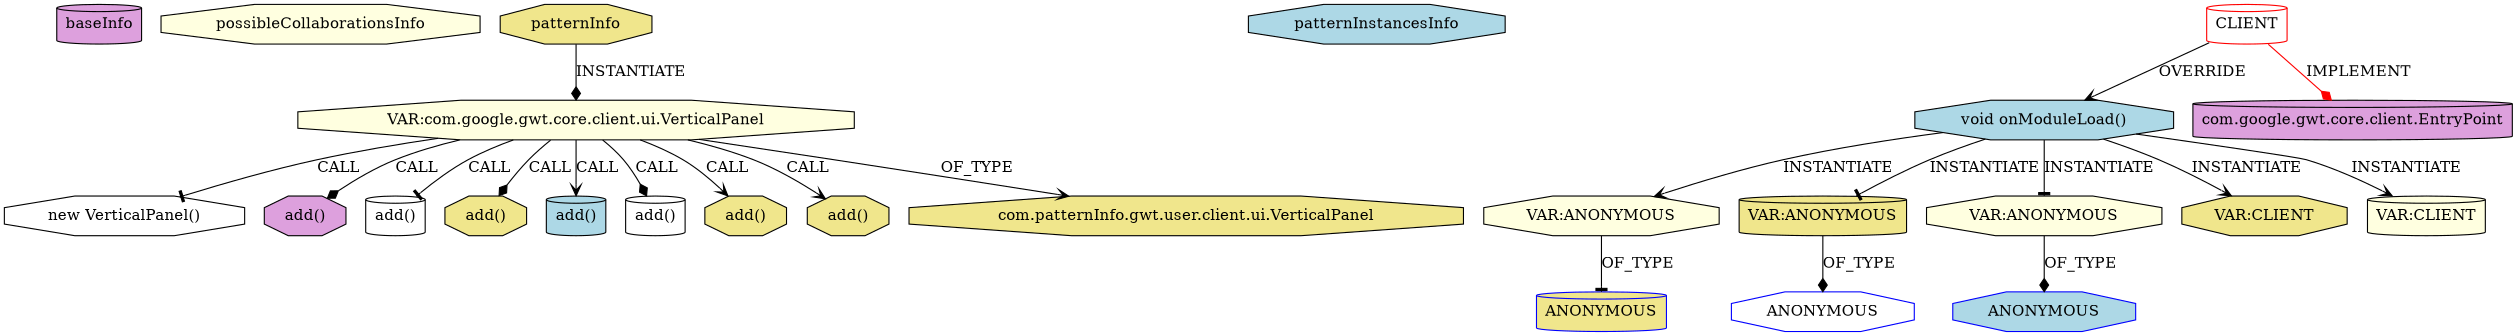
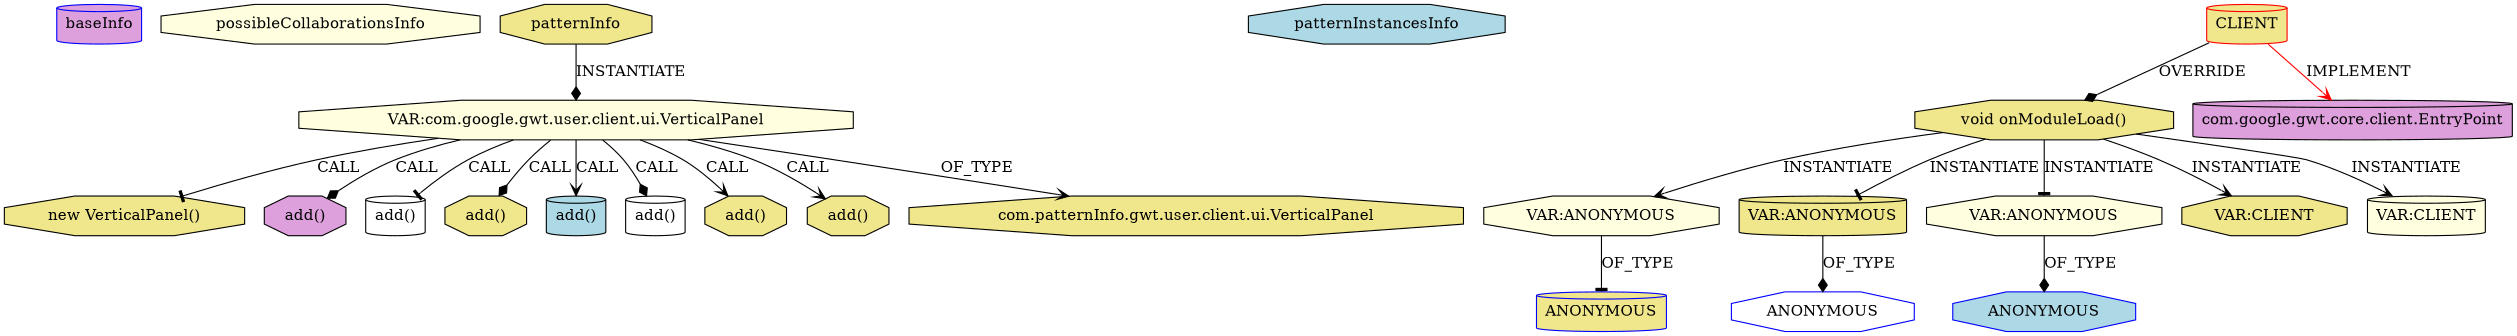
(99, 24) -> (99, 24)
(2247, 24) -> (2247, 24)
(2295, 68) -> (2295, 68)
(2152, 69) -> (2153, 69)
(576, 120) -> (576, 120)
(2044, 120) -> (2044, 120)
(125, 216) -> (125, 216)
